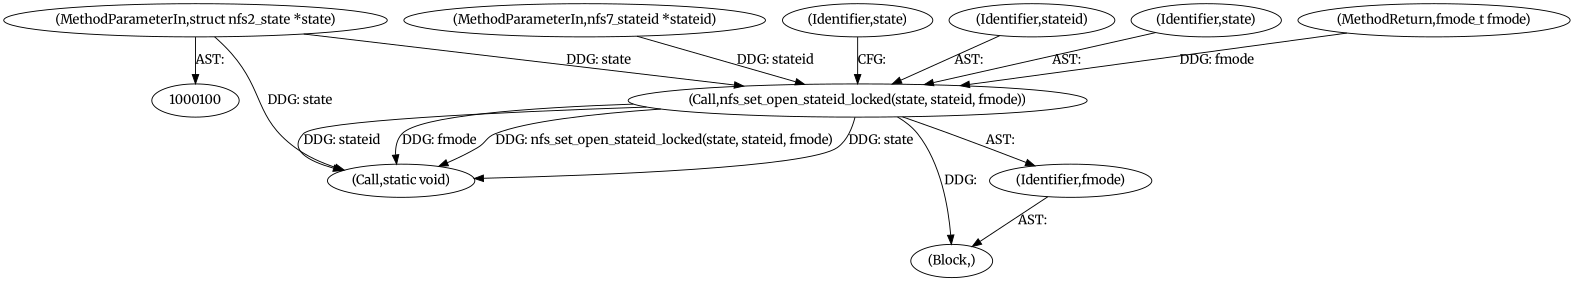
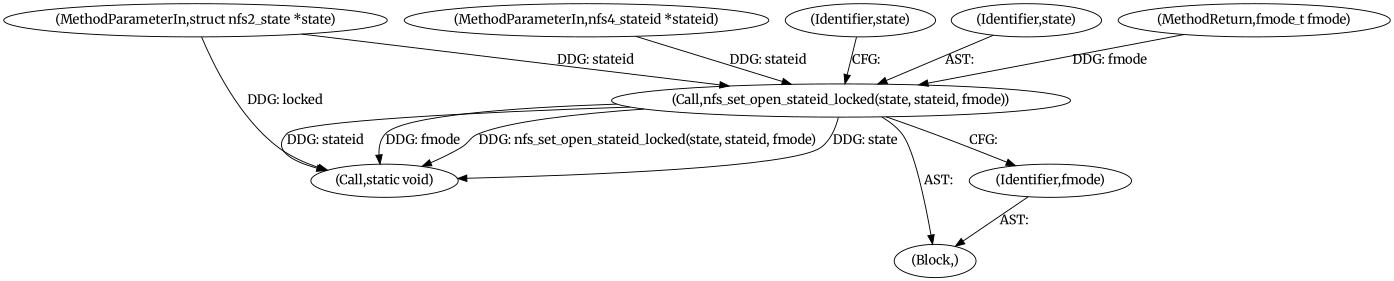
(585, 20) -> (587, 20)
(1032, 20) -> none
(599, 60) -> (596, 60)
(195, 101) -> none
(300, 101) -> (285, 101)
(1002, 141) -> (985, 141)
(962, 181) -> (940, 181)
